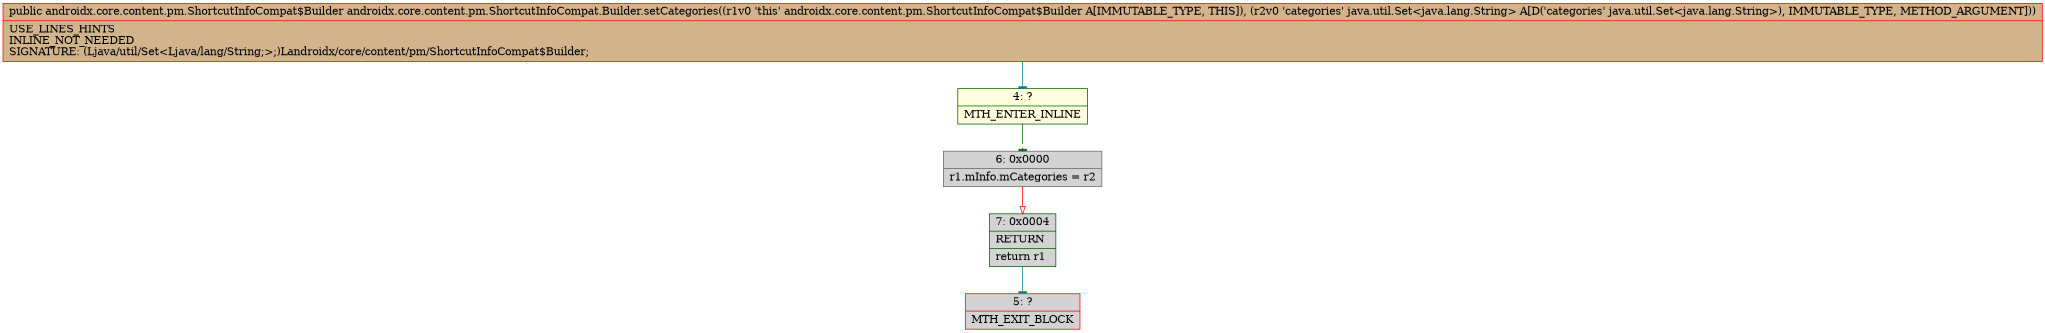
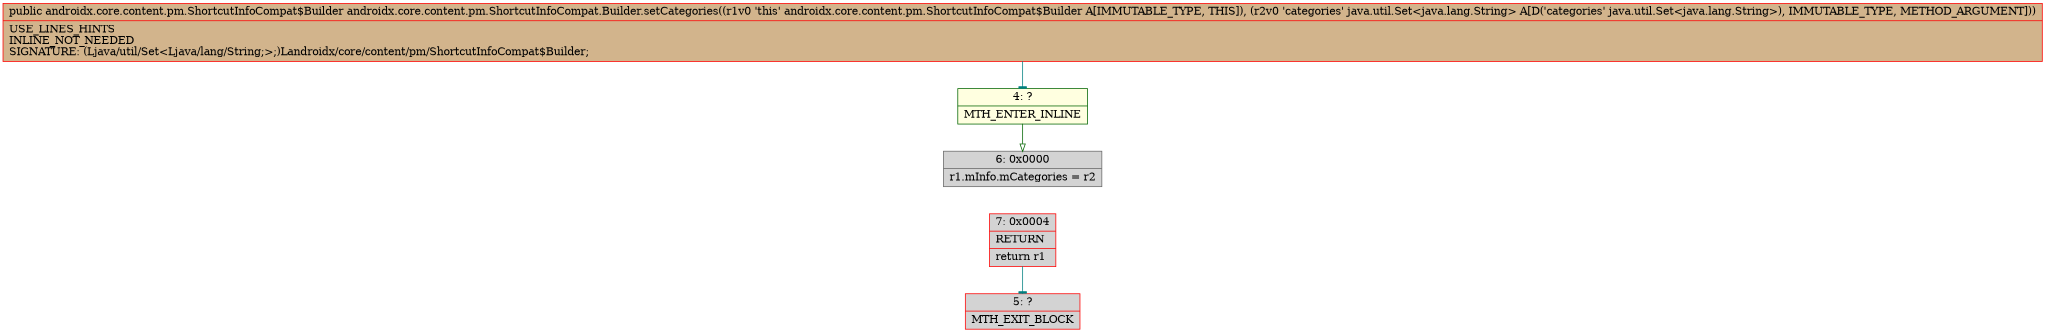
(1023, 134) -> (1023, 134)
(1023, 196) -> none
(1023, 240) -> (1023, 240)
